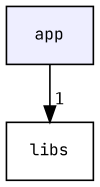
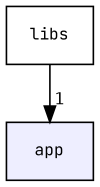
(50, 85) -> (50, 85)
